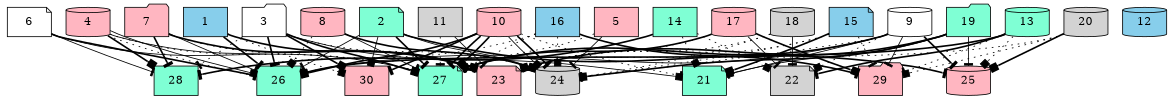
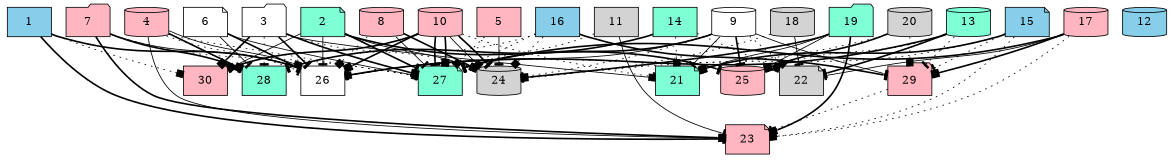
(648, 51) -> (831, 109)
(279, 81) -> (323, 81)
